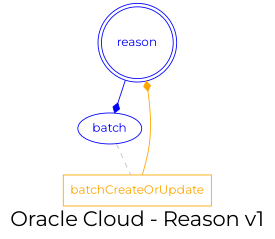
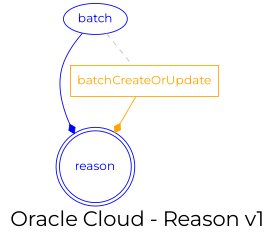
(122, 91) -> (60, 76)
